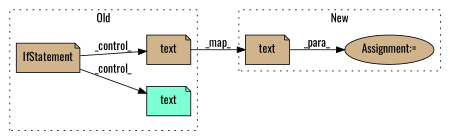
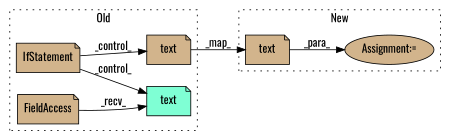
none -> (48, 109)
